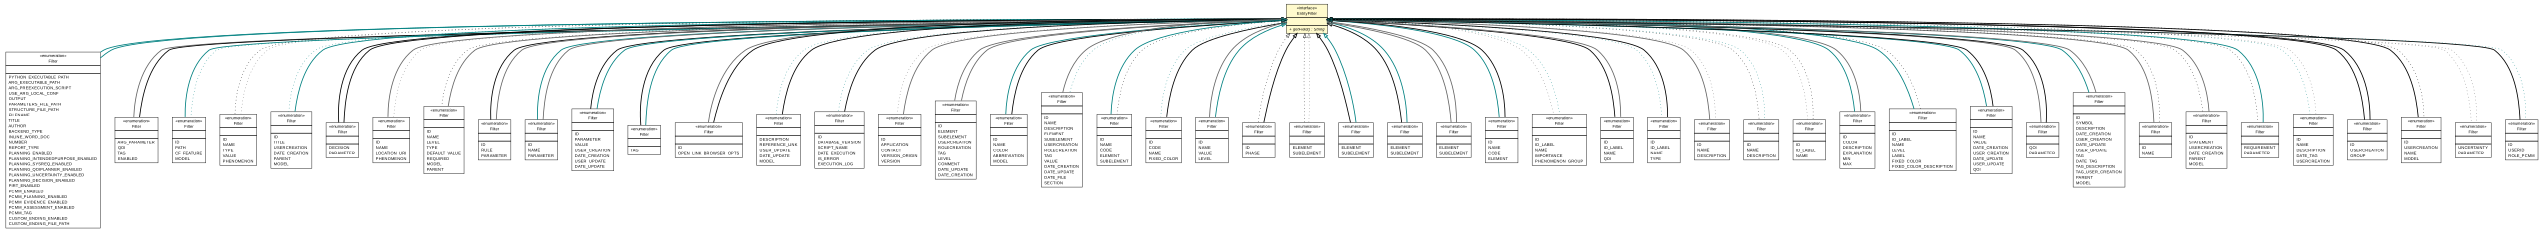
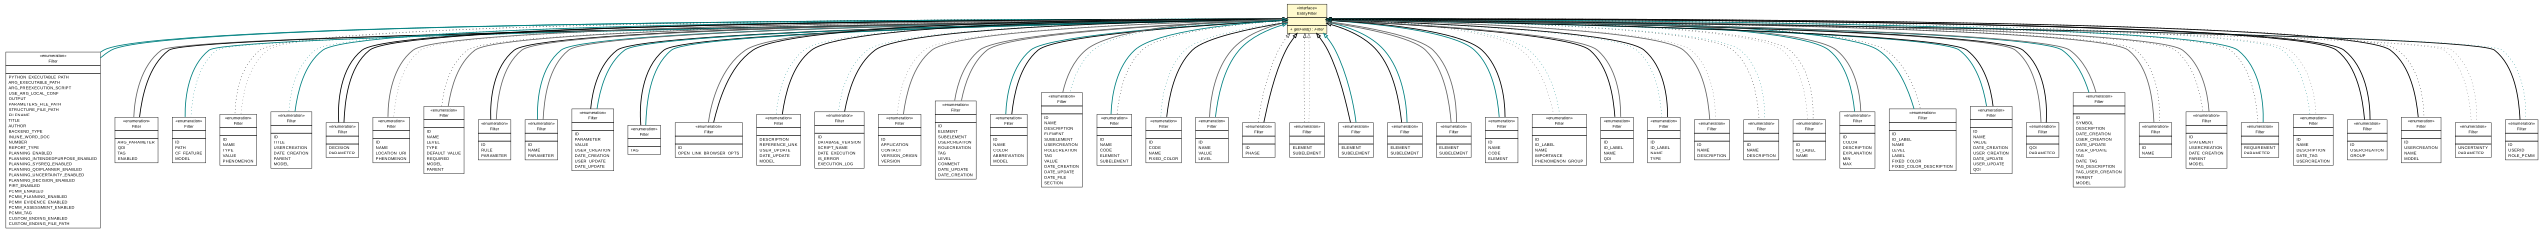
(1307, 29) -> (1307, 29)
